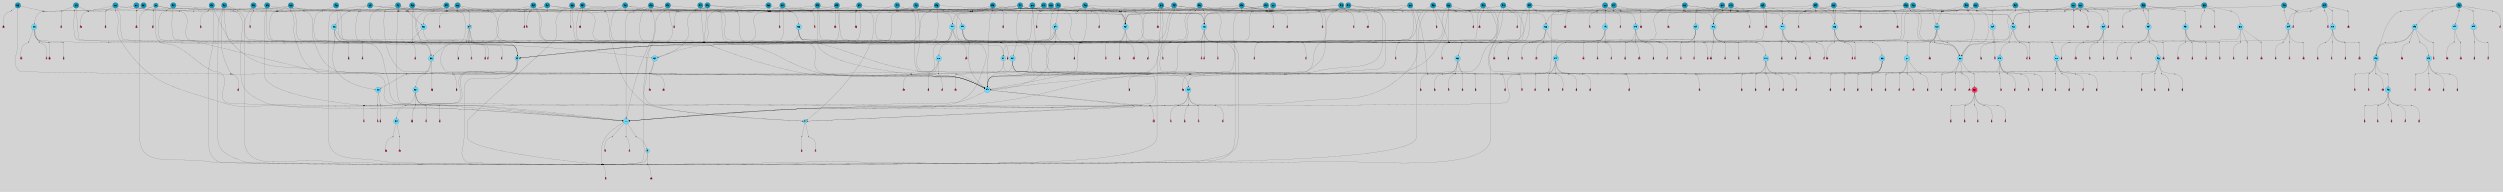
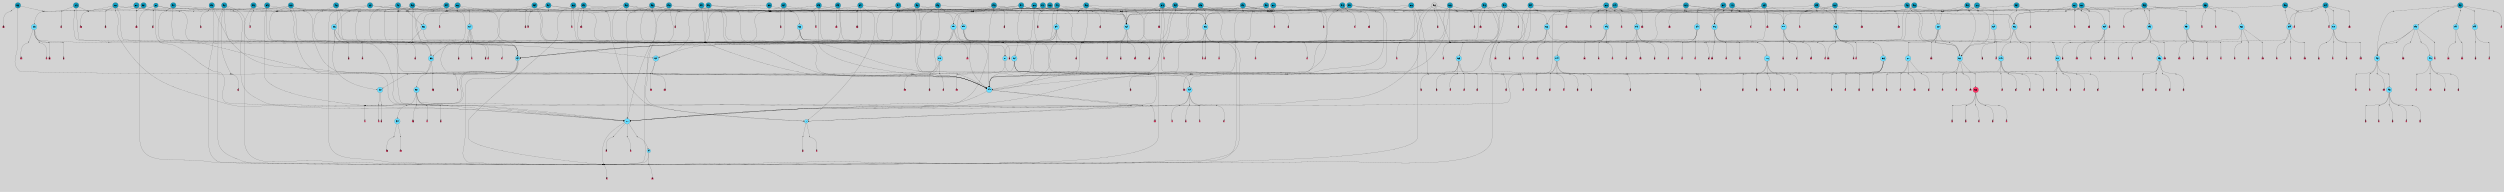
(1433, 5) -> (1434, 5)
(469, 27) -> (470, 27)
